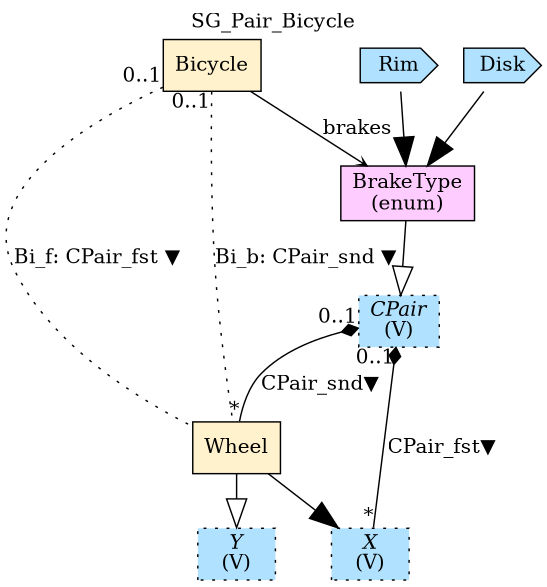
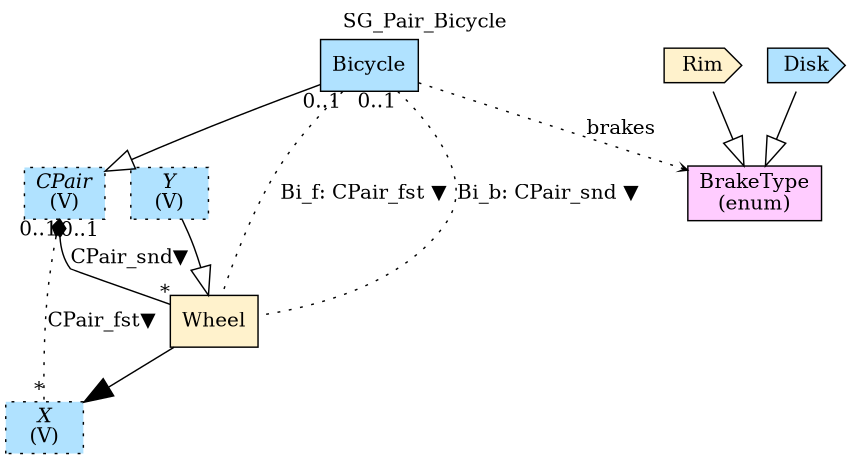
(212, 65) -> (369, 65)
(399, 65) -> (703, 65)
(402, 114) -> (723, 115)
(464, 117) -> (786, 115)
(306, 127) -> (550, 125)
(404, 243) -> (225, 121)
(384, 446) -> (46, 319)
(237, 486) -> (192, 243)
